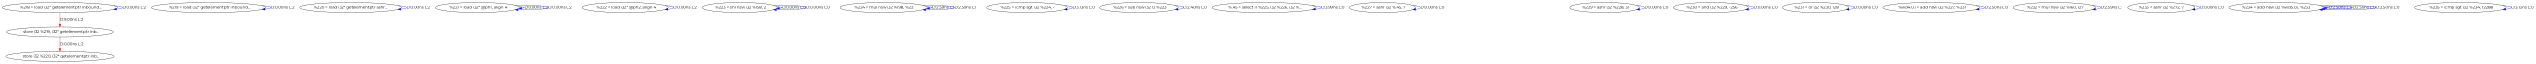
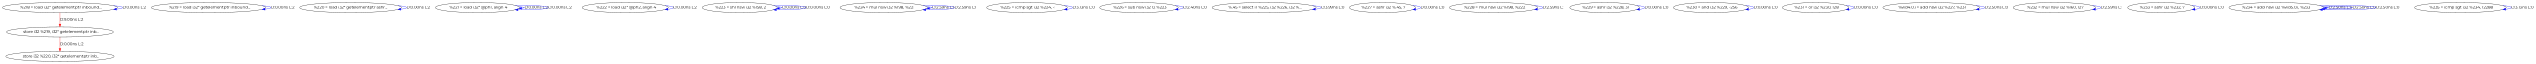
none -> (1494, 8)
(2161, 8) -> (2161, 8)
